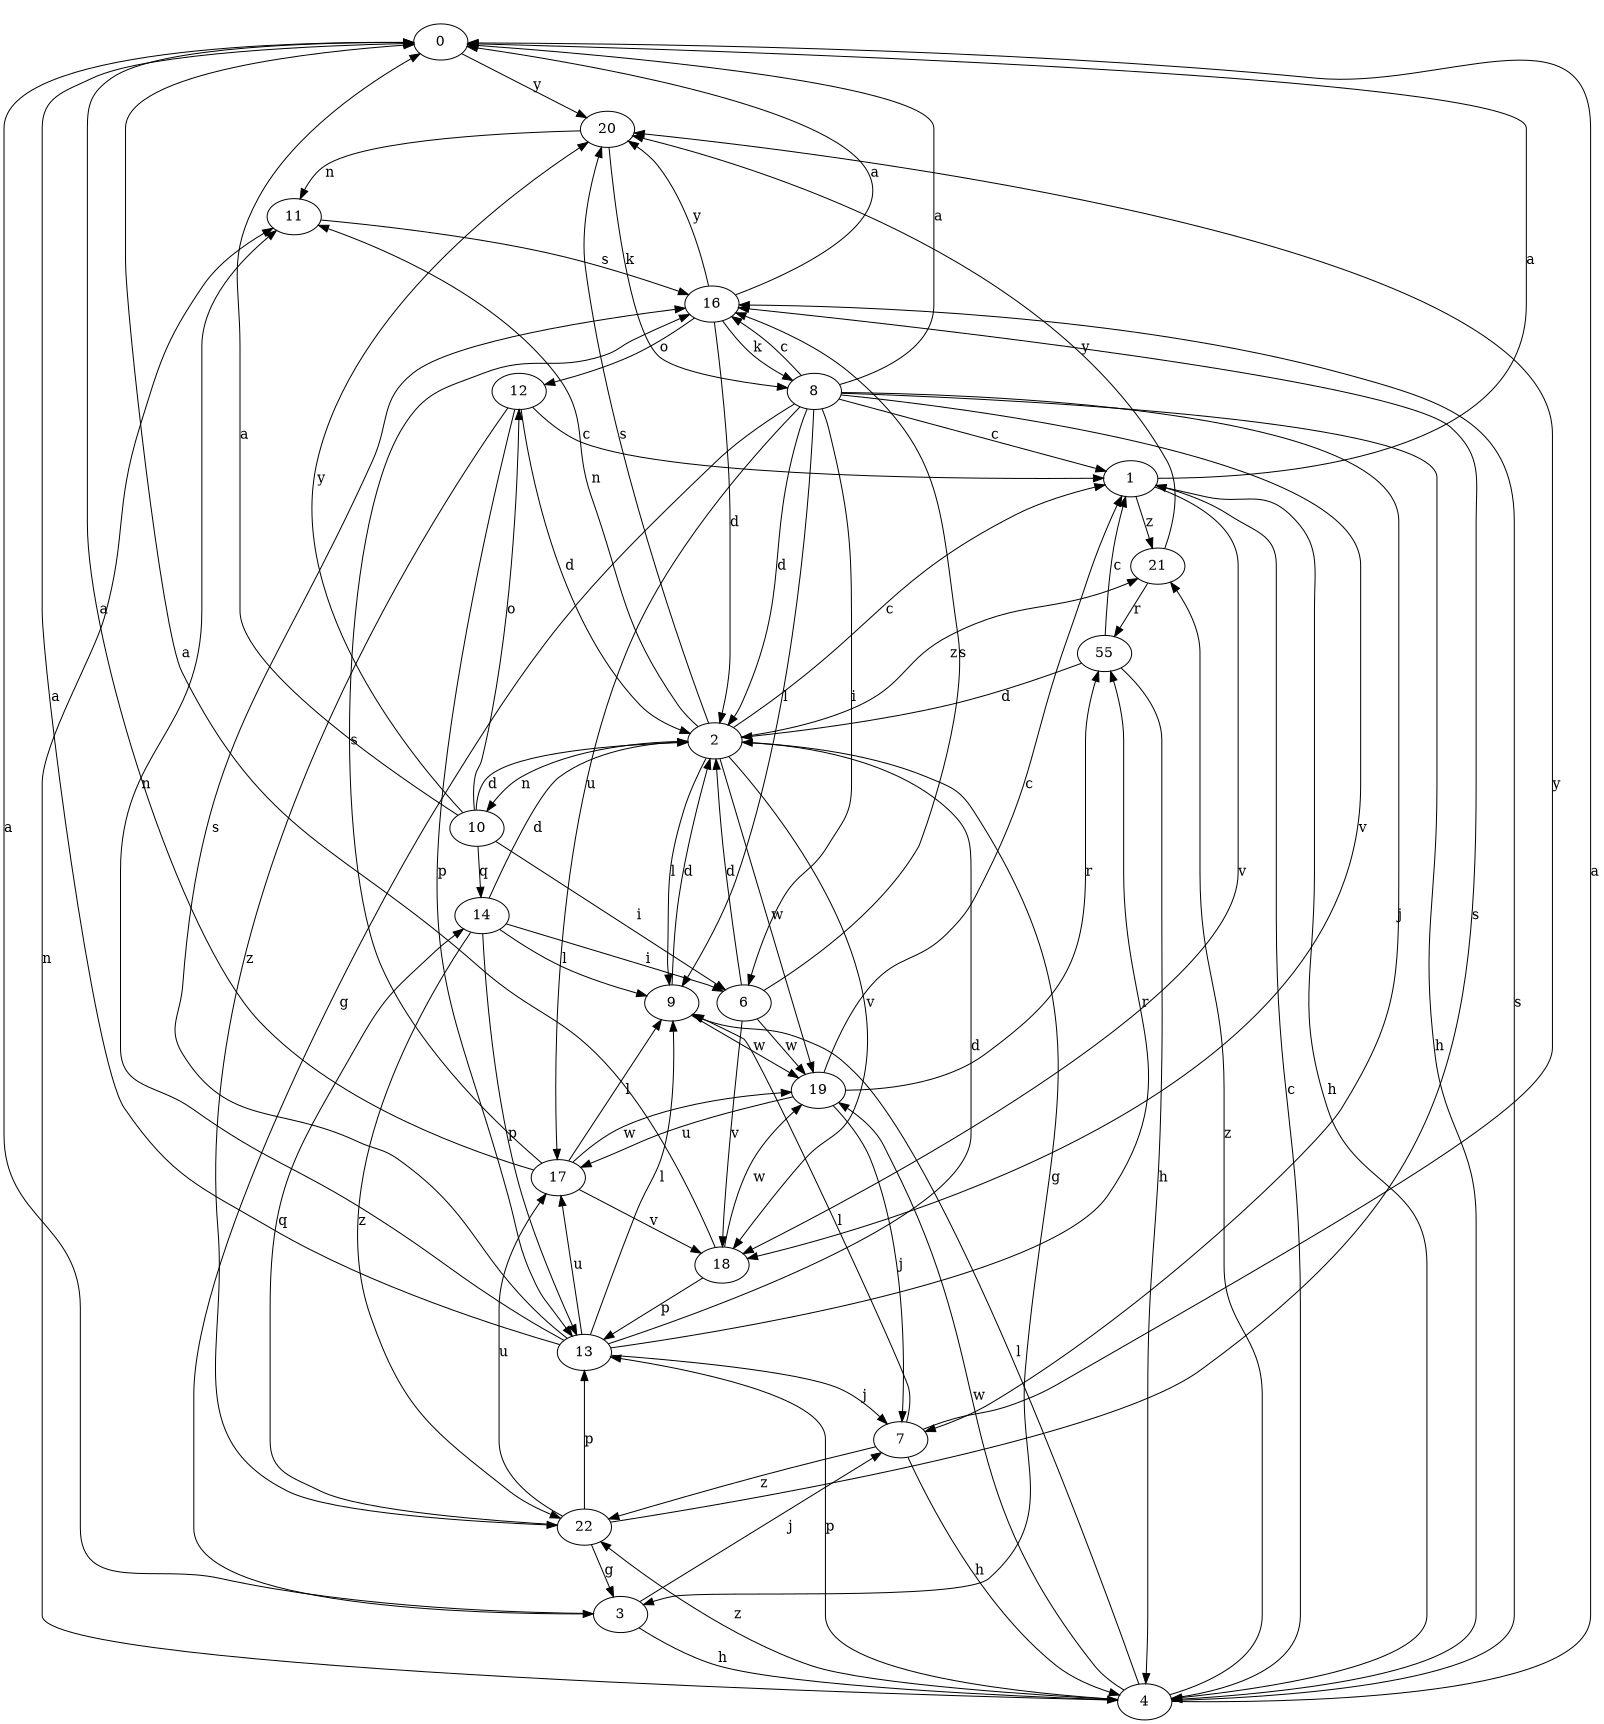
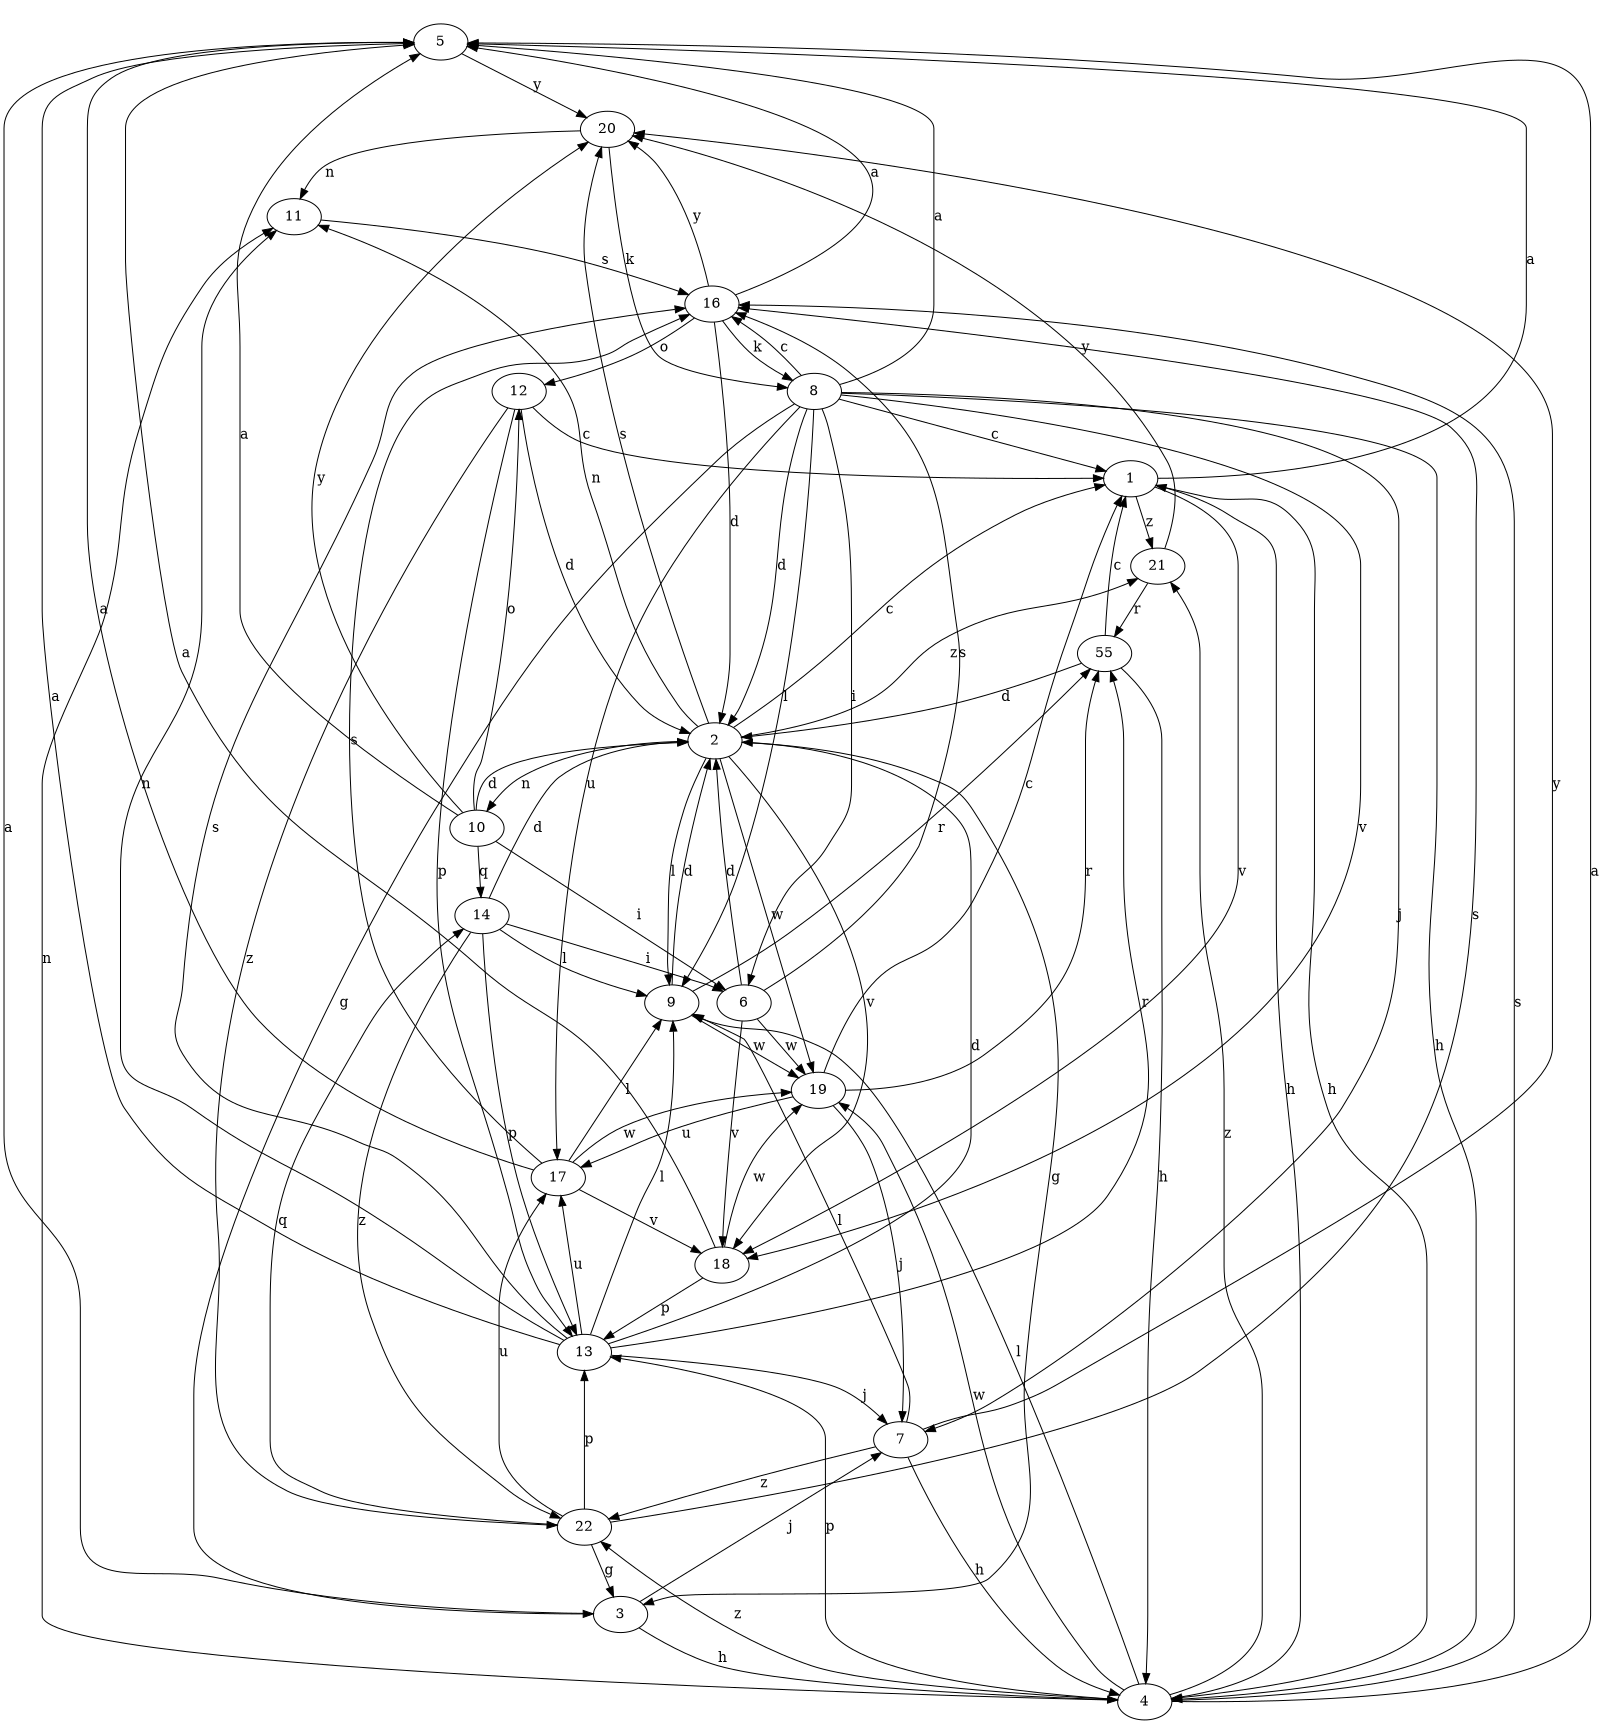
(441, 42) -> (441, 42)
none -> (898, 847)
(1291, 1090) -> (1291, 1090)
